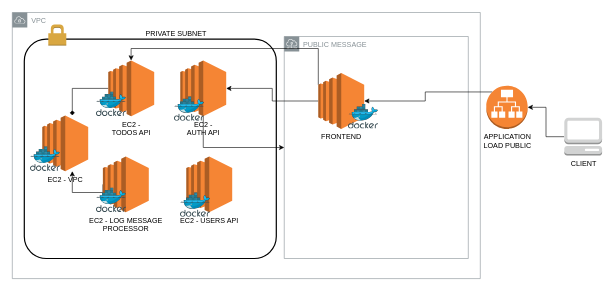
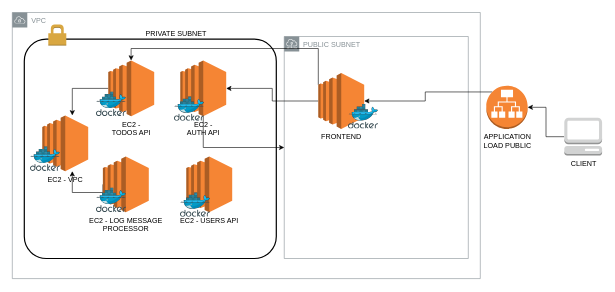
(331, 45) -> (329, 45)
(72, 109) -> (72, 109)
